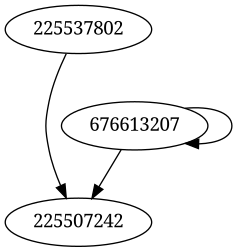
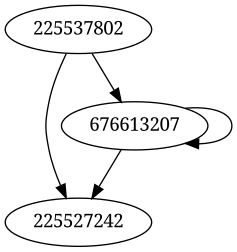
none -> (103, 72)
(78, 222) -> (78, 222)
